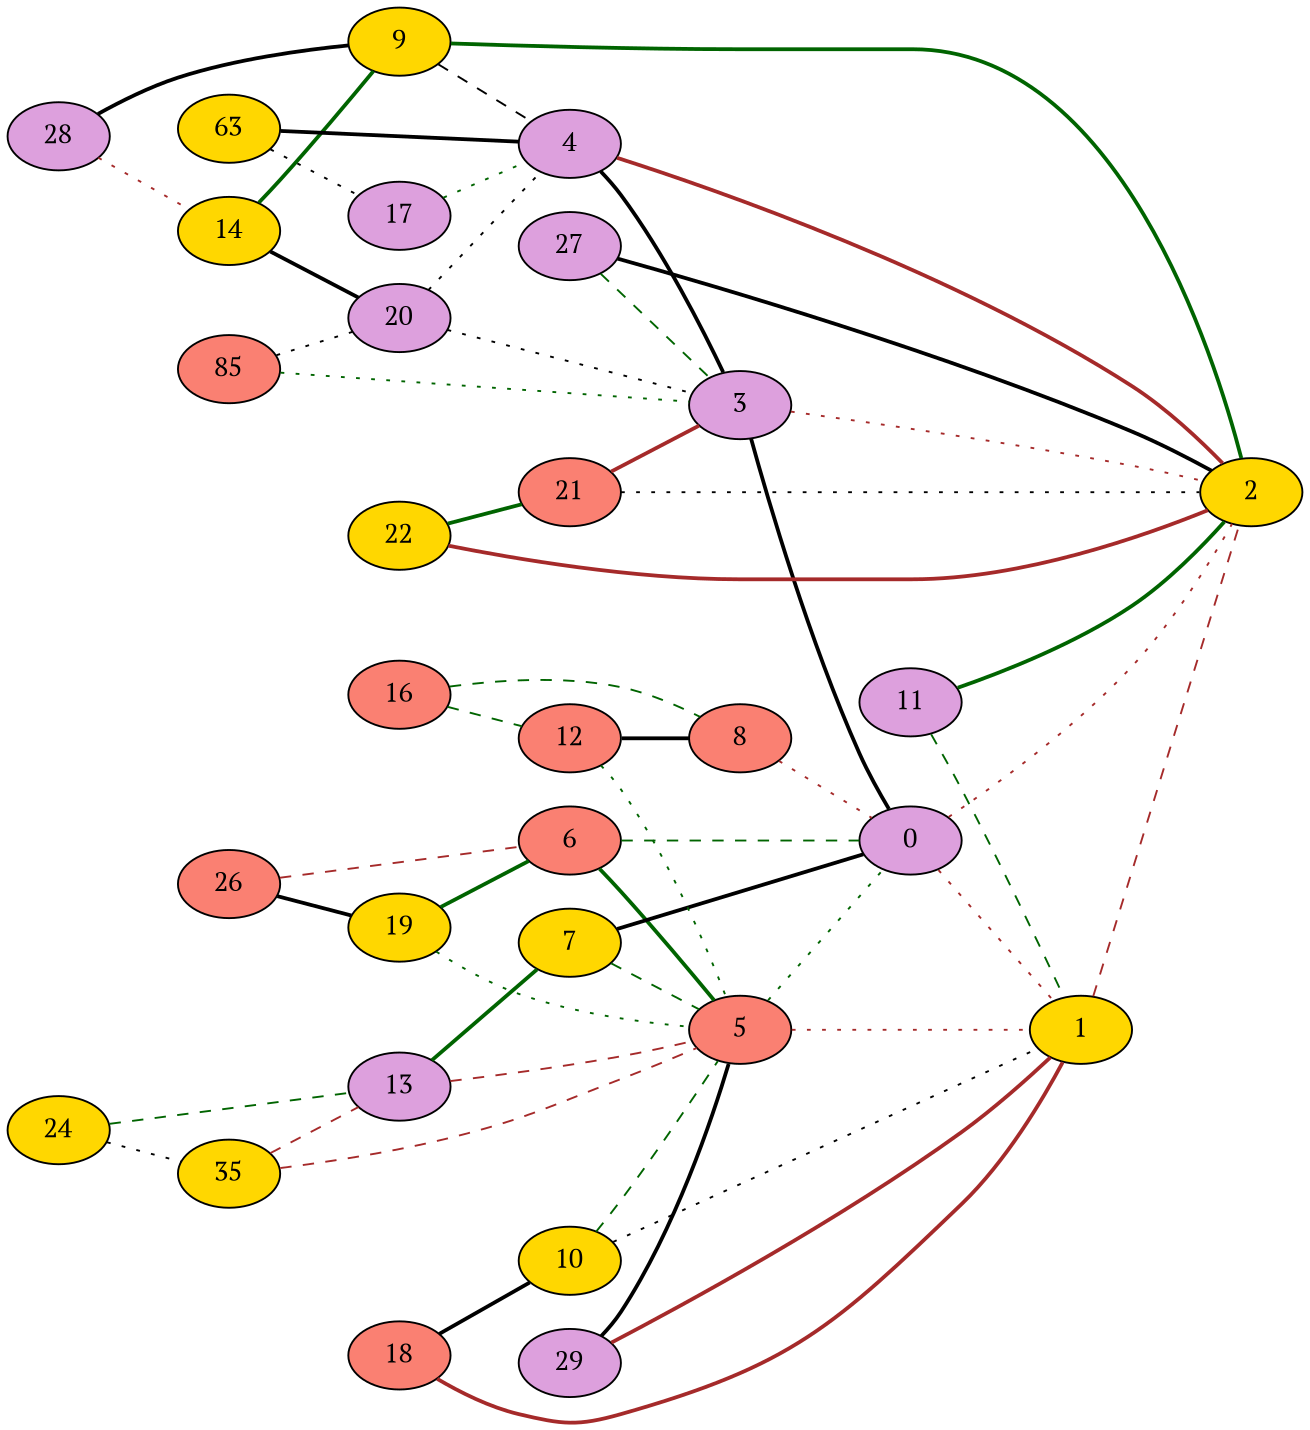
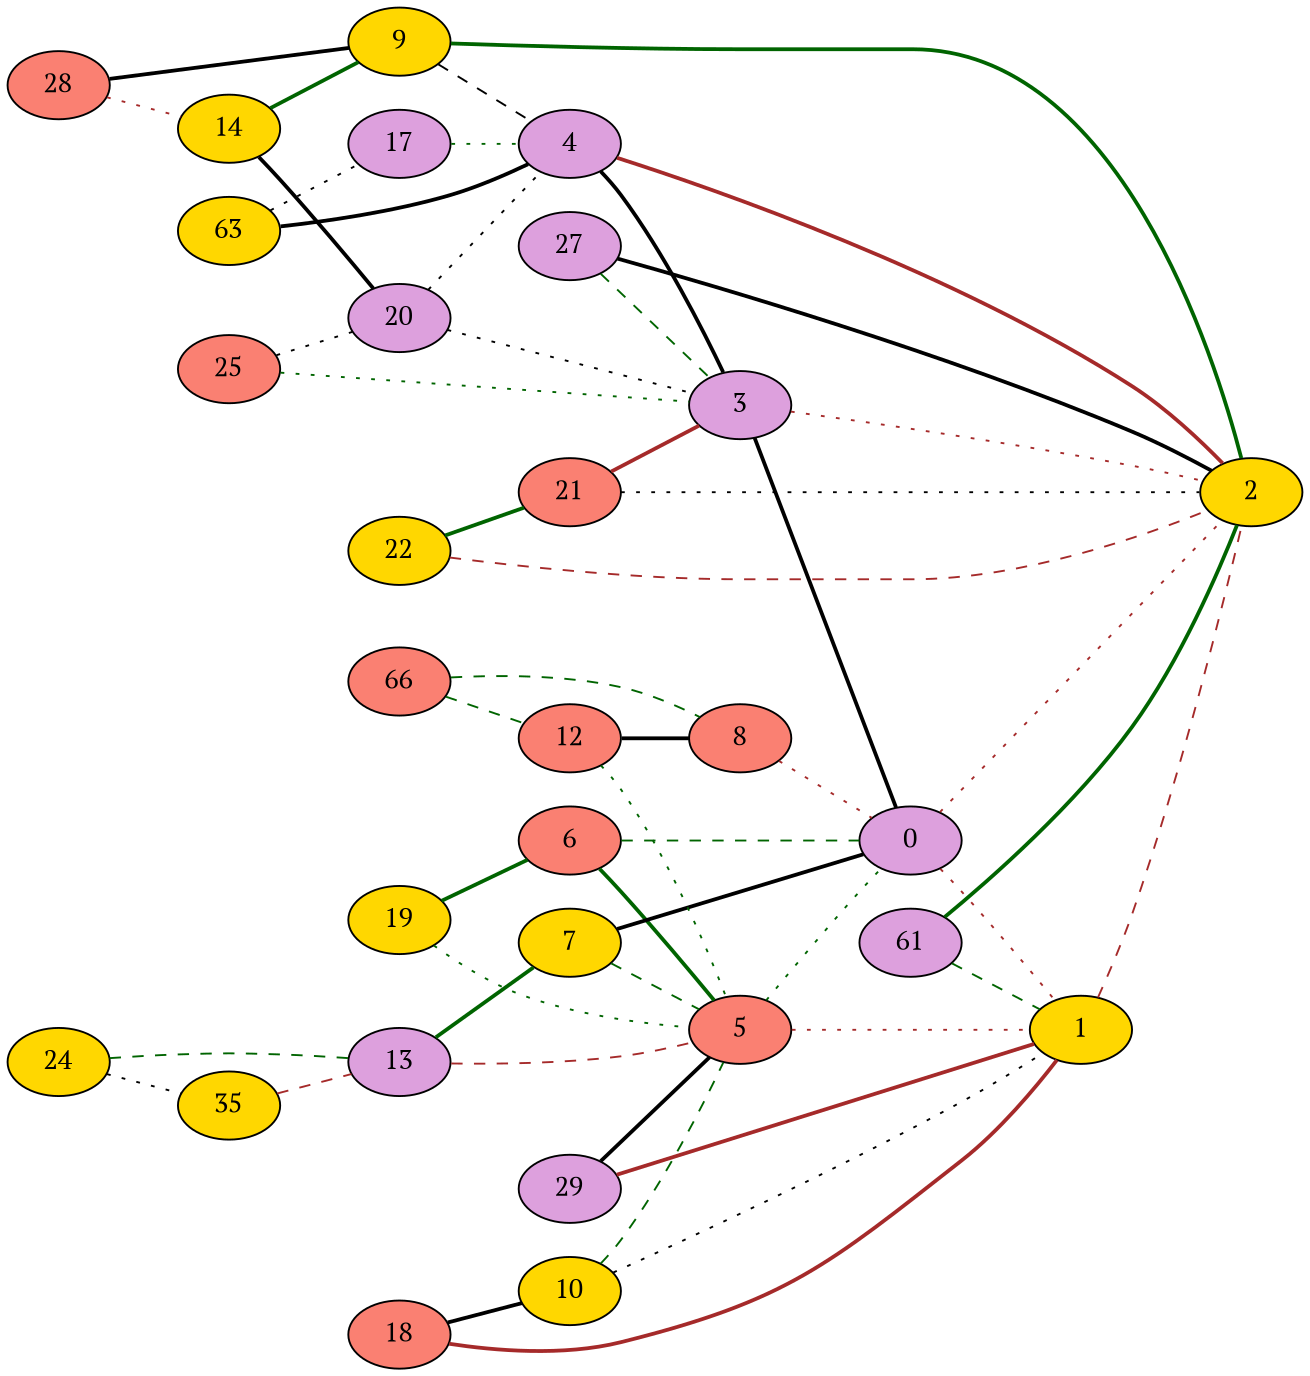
(59, 136) -> (59, 85)
(229, 369) -> (229, 369)
(832, 579) -> (833, 579)
(399, 695) -> (399, 682)
(911, 702) -> (911, 943)
(229, 884) -> none
(494, 1126) -> none
